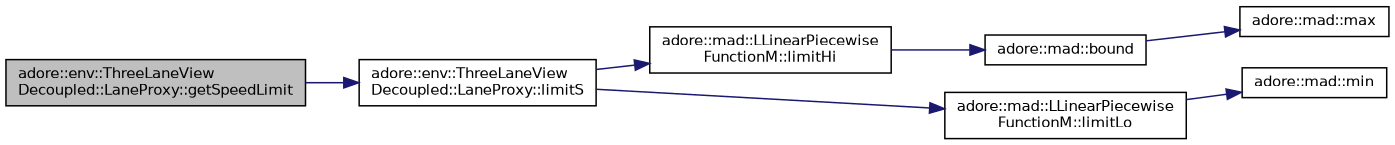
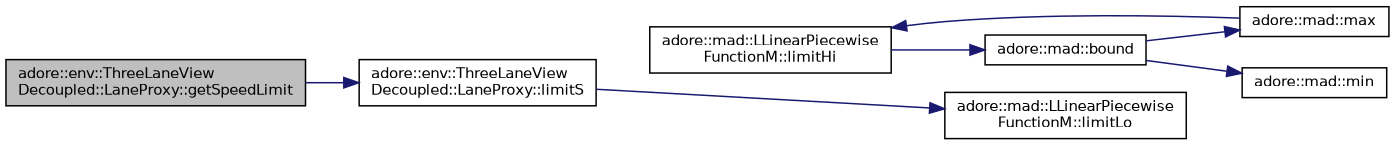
(615, 67) -> (1073, 16)
(1206, 97) -> (1186, 66)
